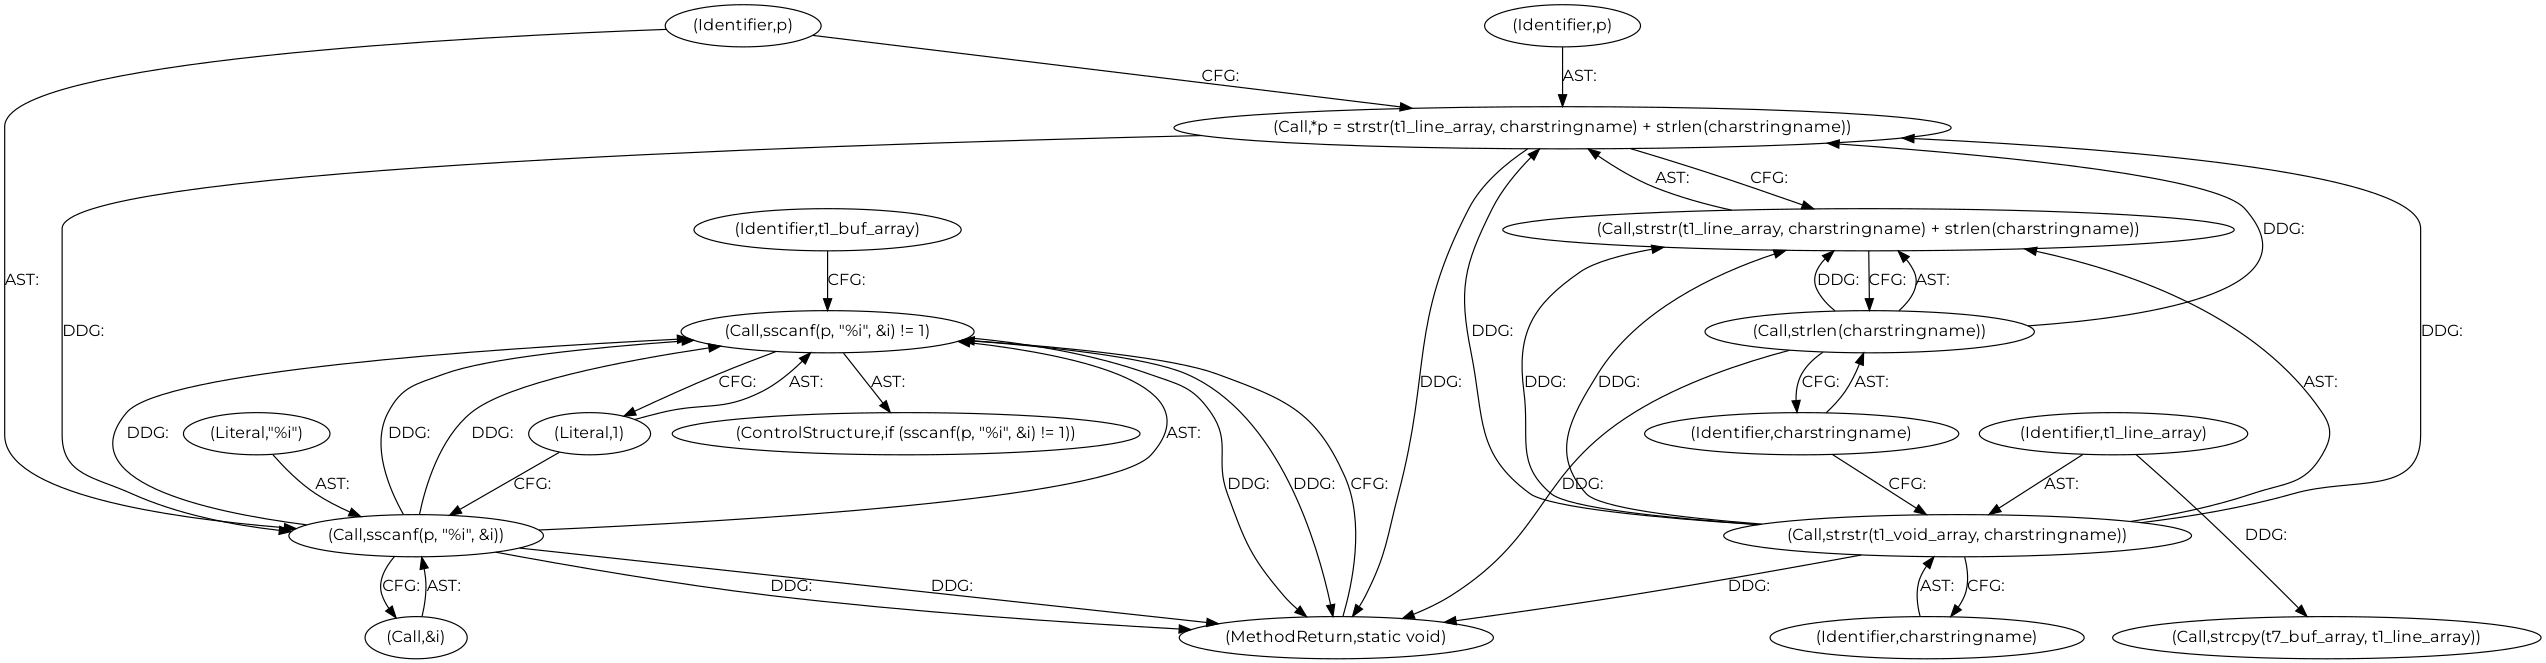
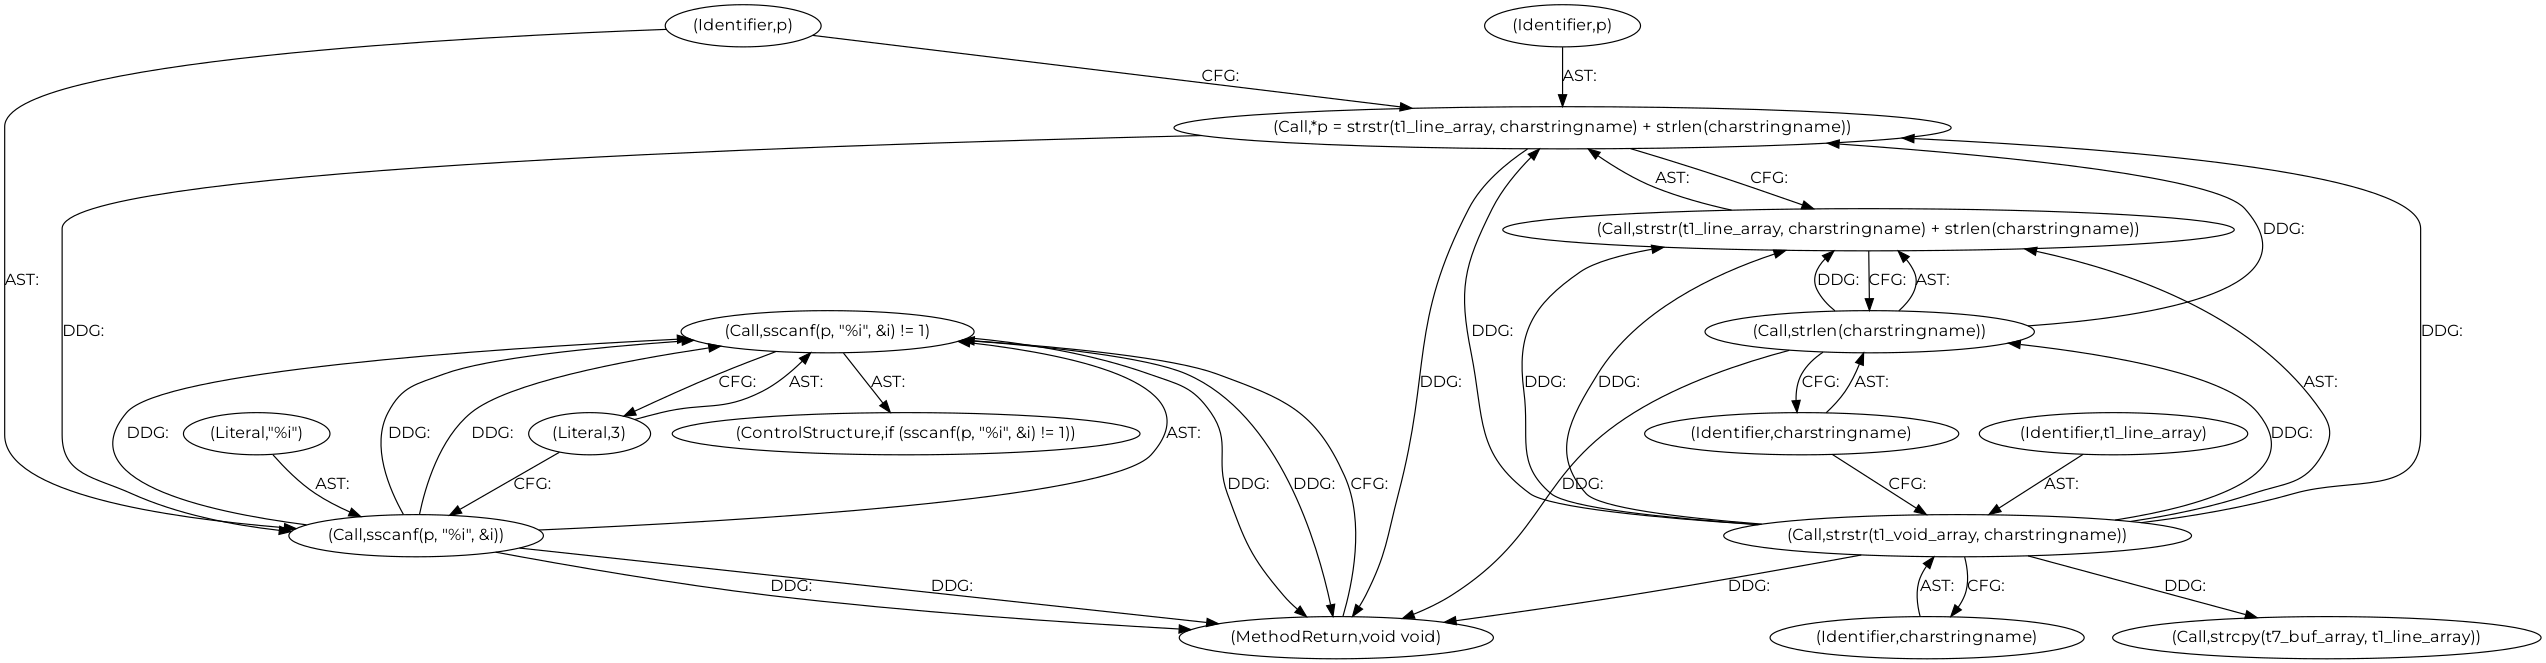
(828, 230) -> none
none -> (2246, 402)
(590, 434) -> (590, 434)
(2219, 530) -> (2137, 585)
(416, 638) -> none
(1336, 638) -> (1336, 638)
